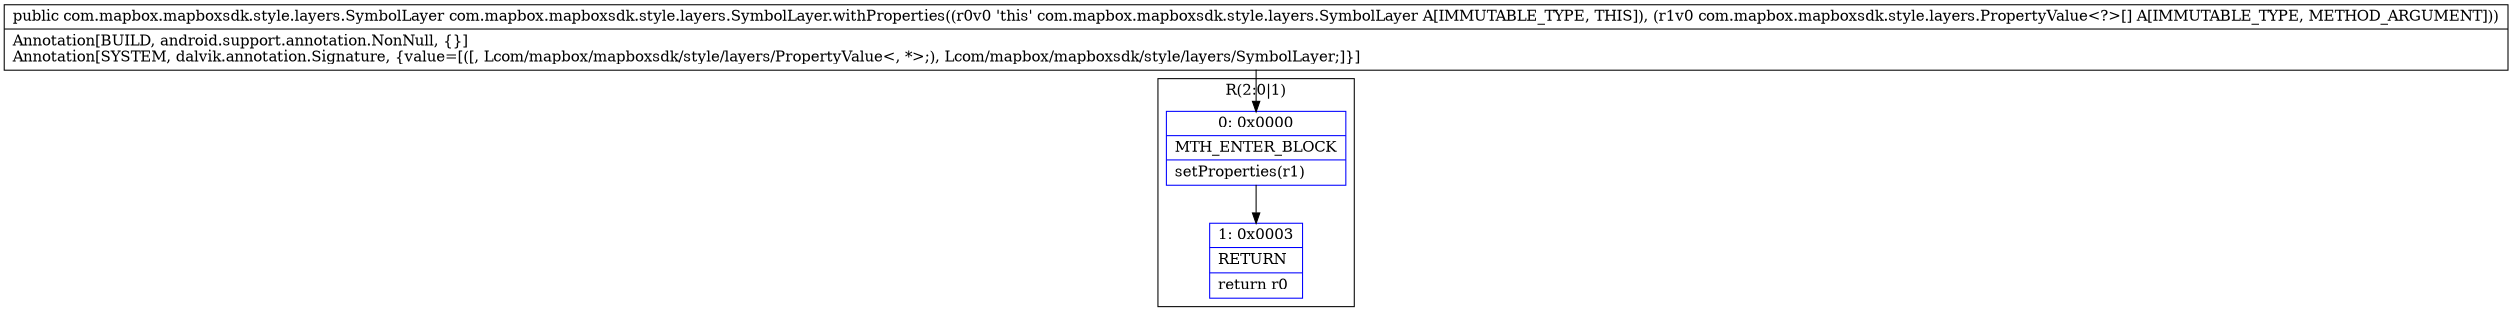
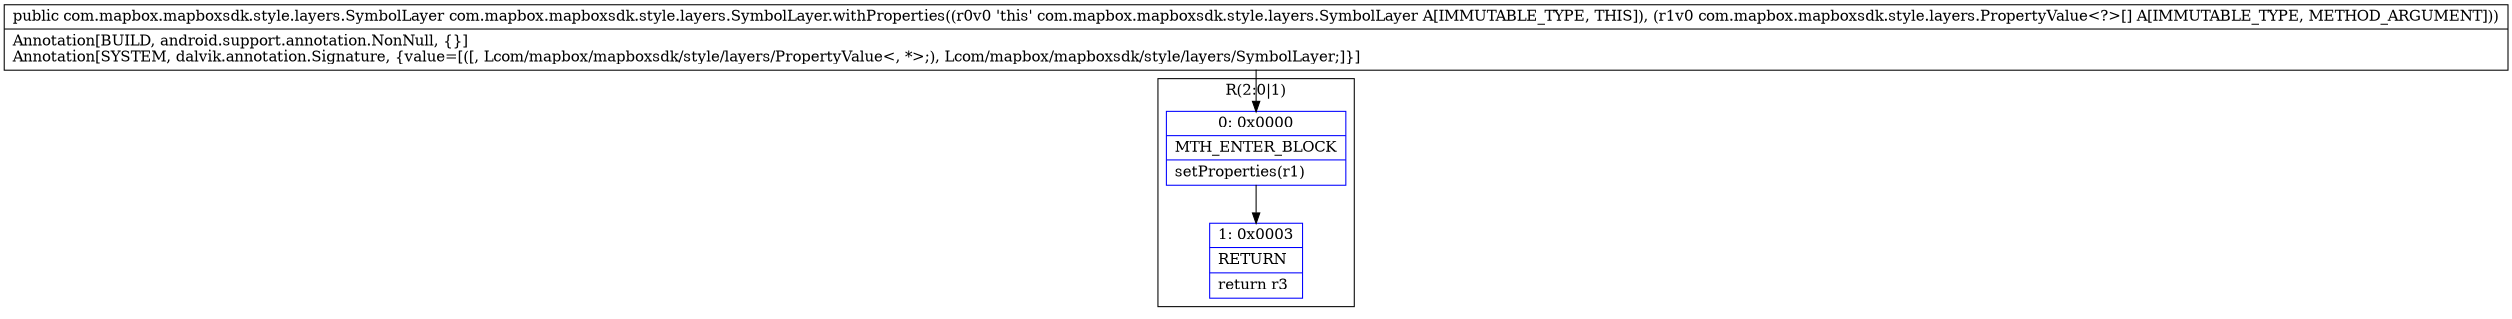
(1253, 285) -> (1253, 285)
